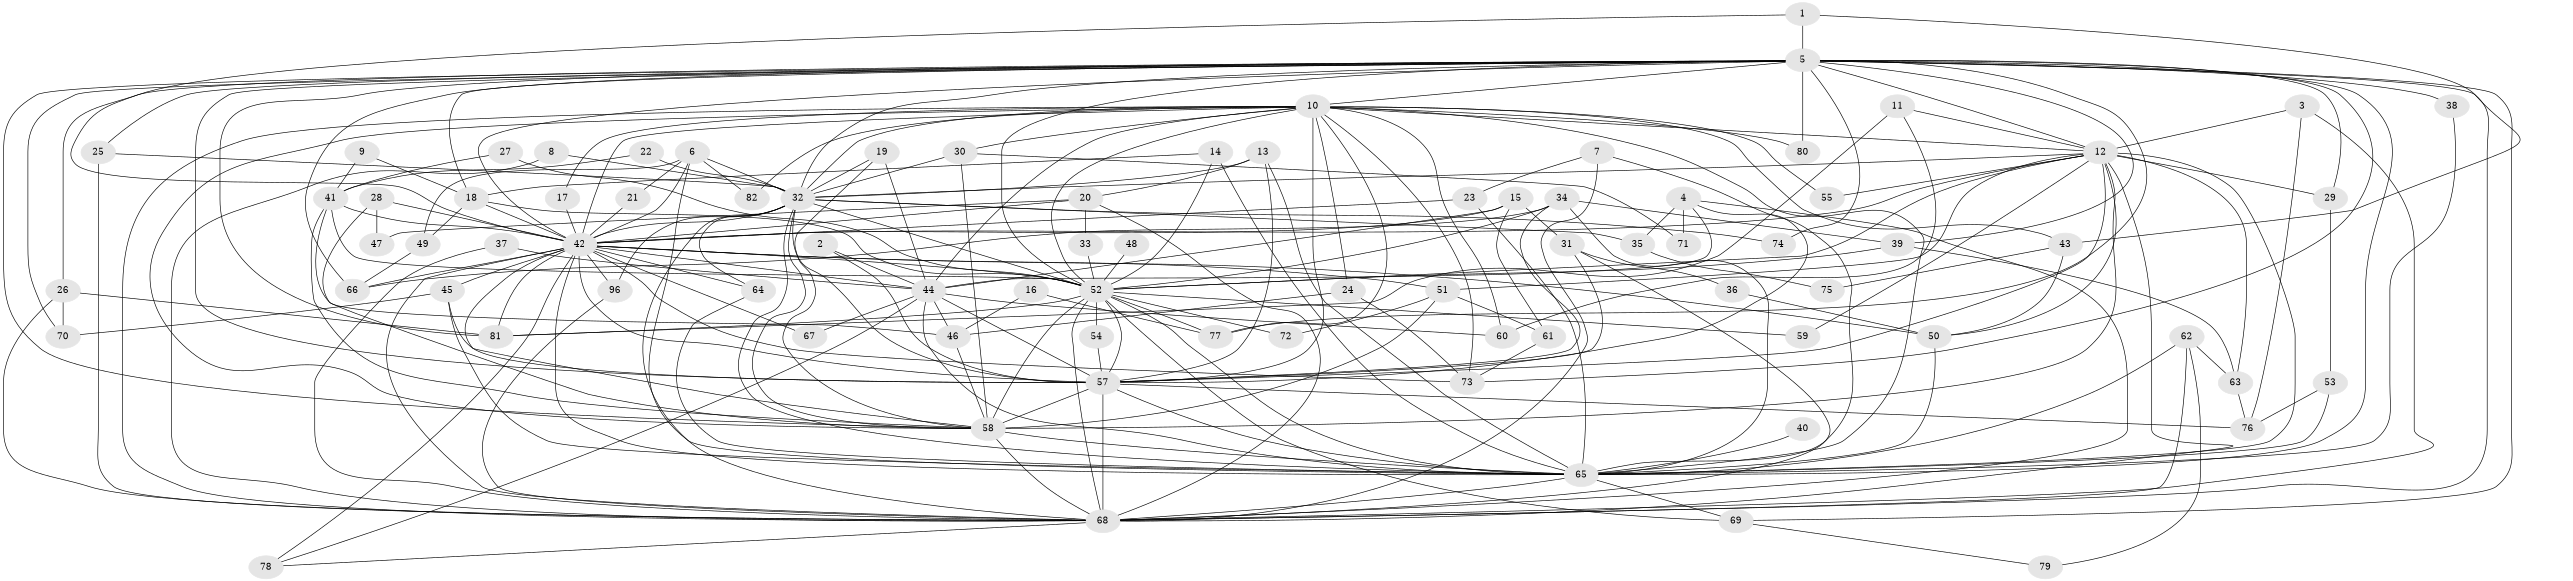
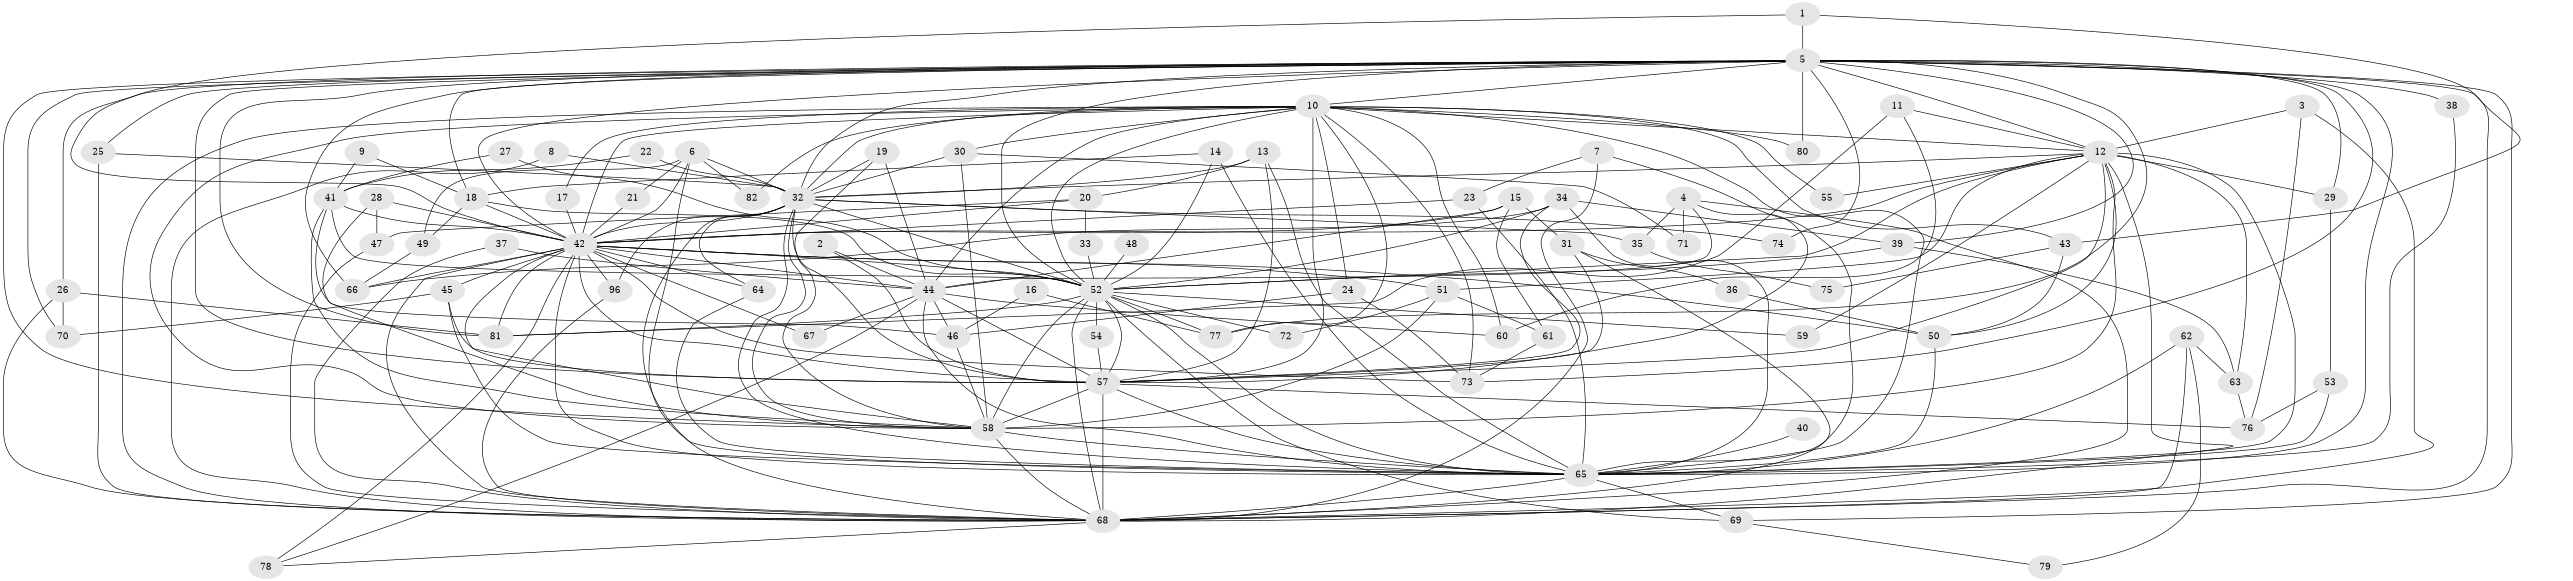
(1318, 353) -> (567, 506)
